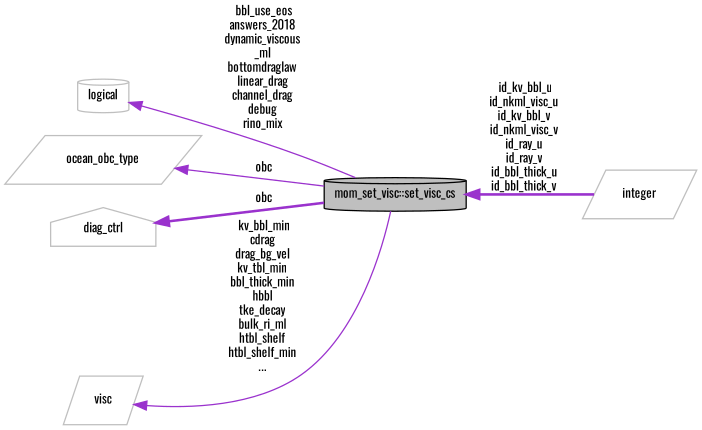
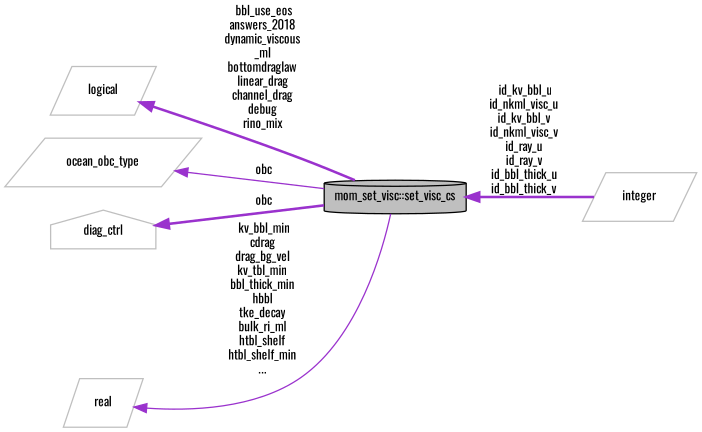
(103, 96) -> (103, 91)
(250, 138) -> (254, 141)
(103, 400) -> (103, 403)
